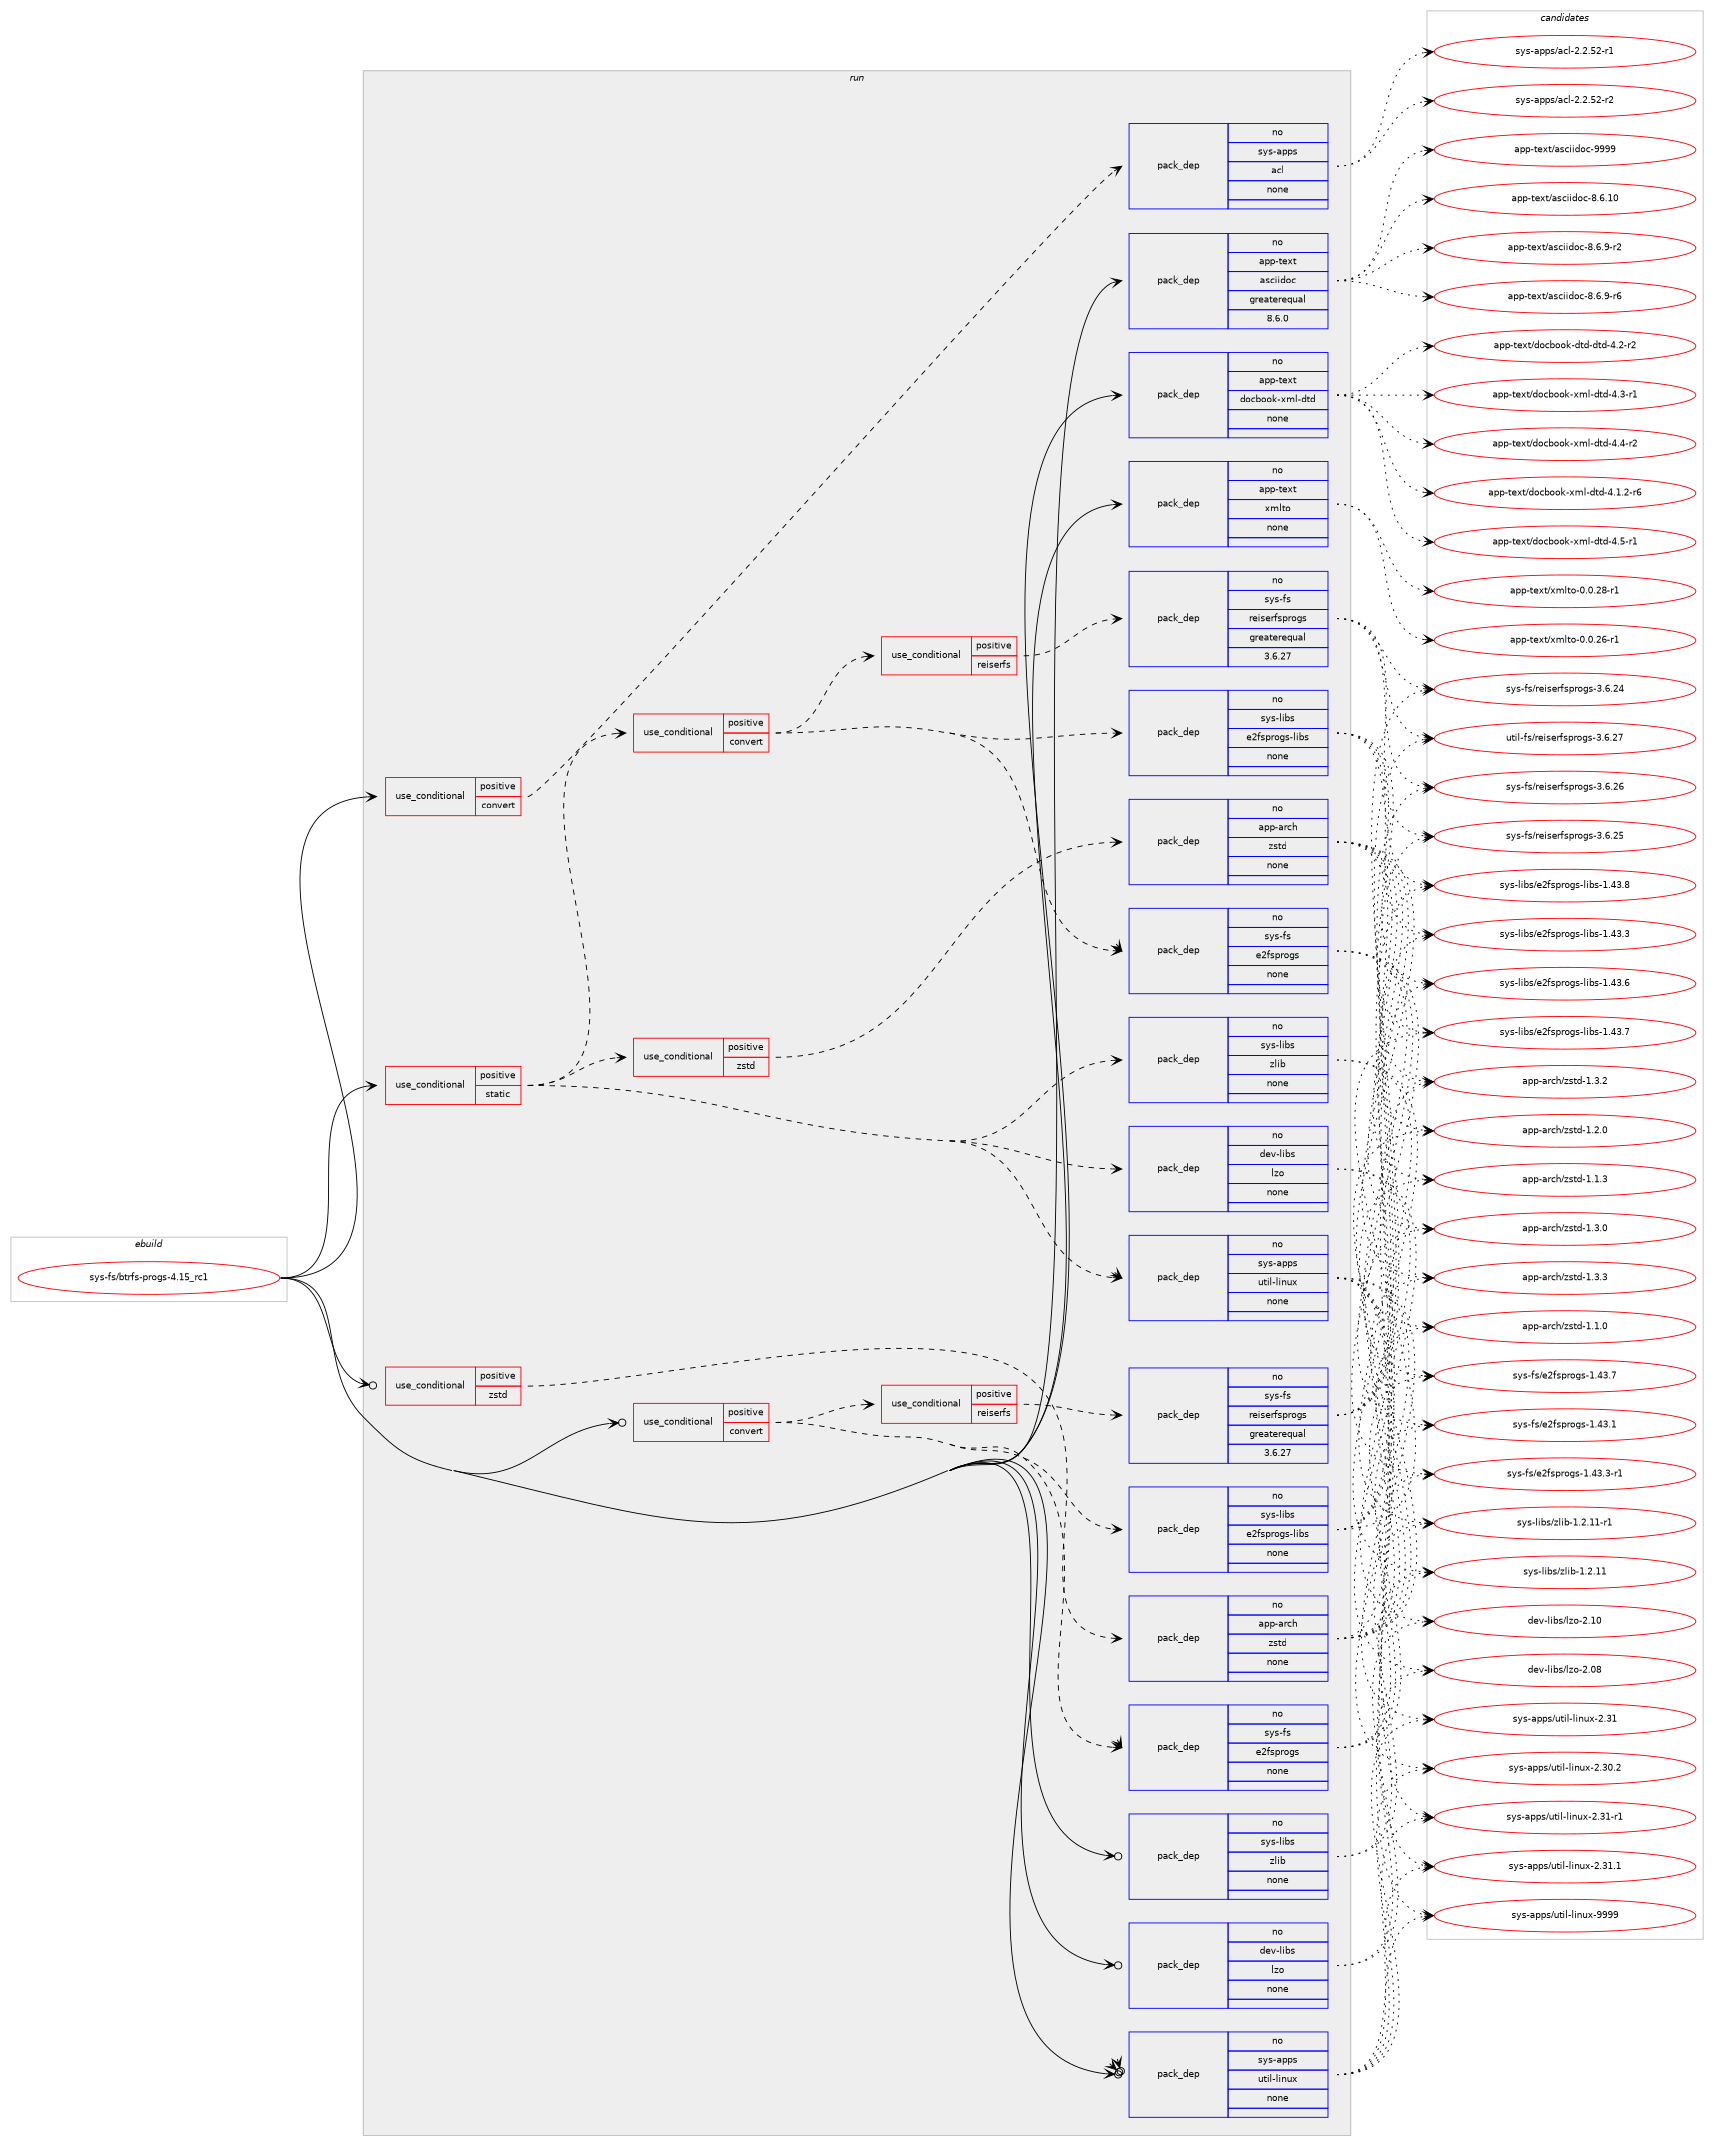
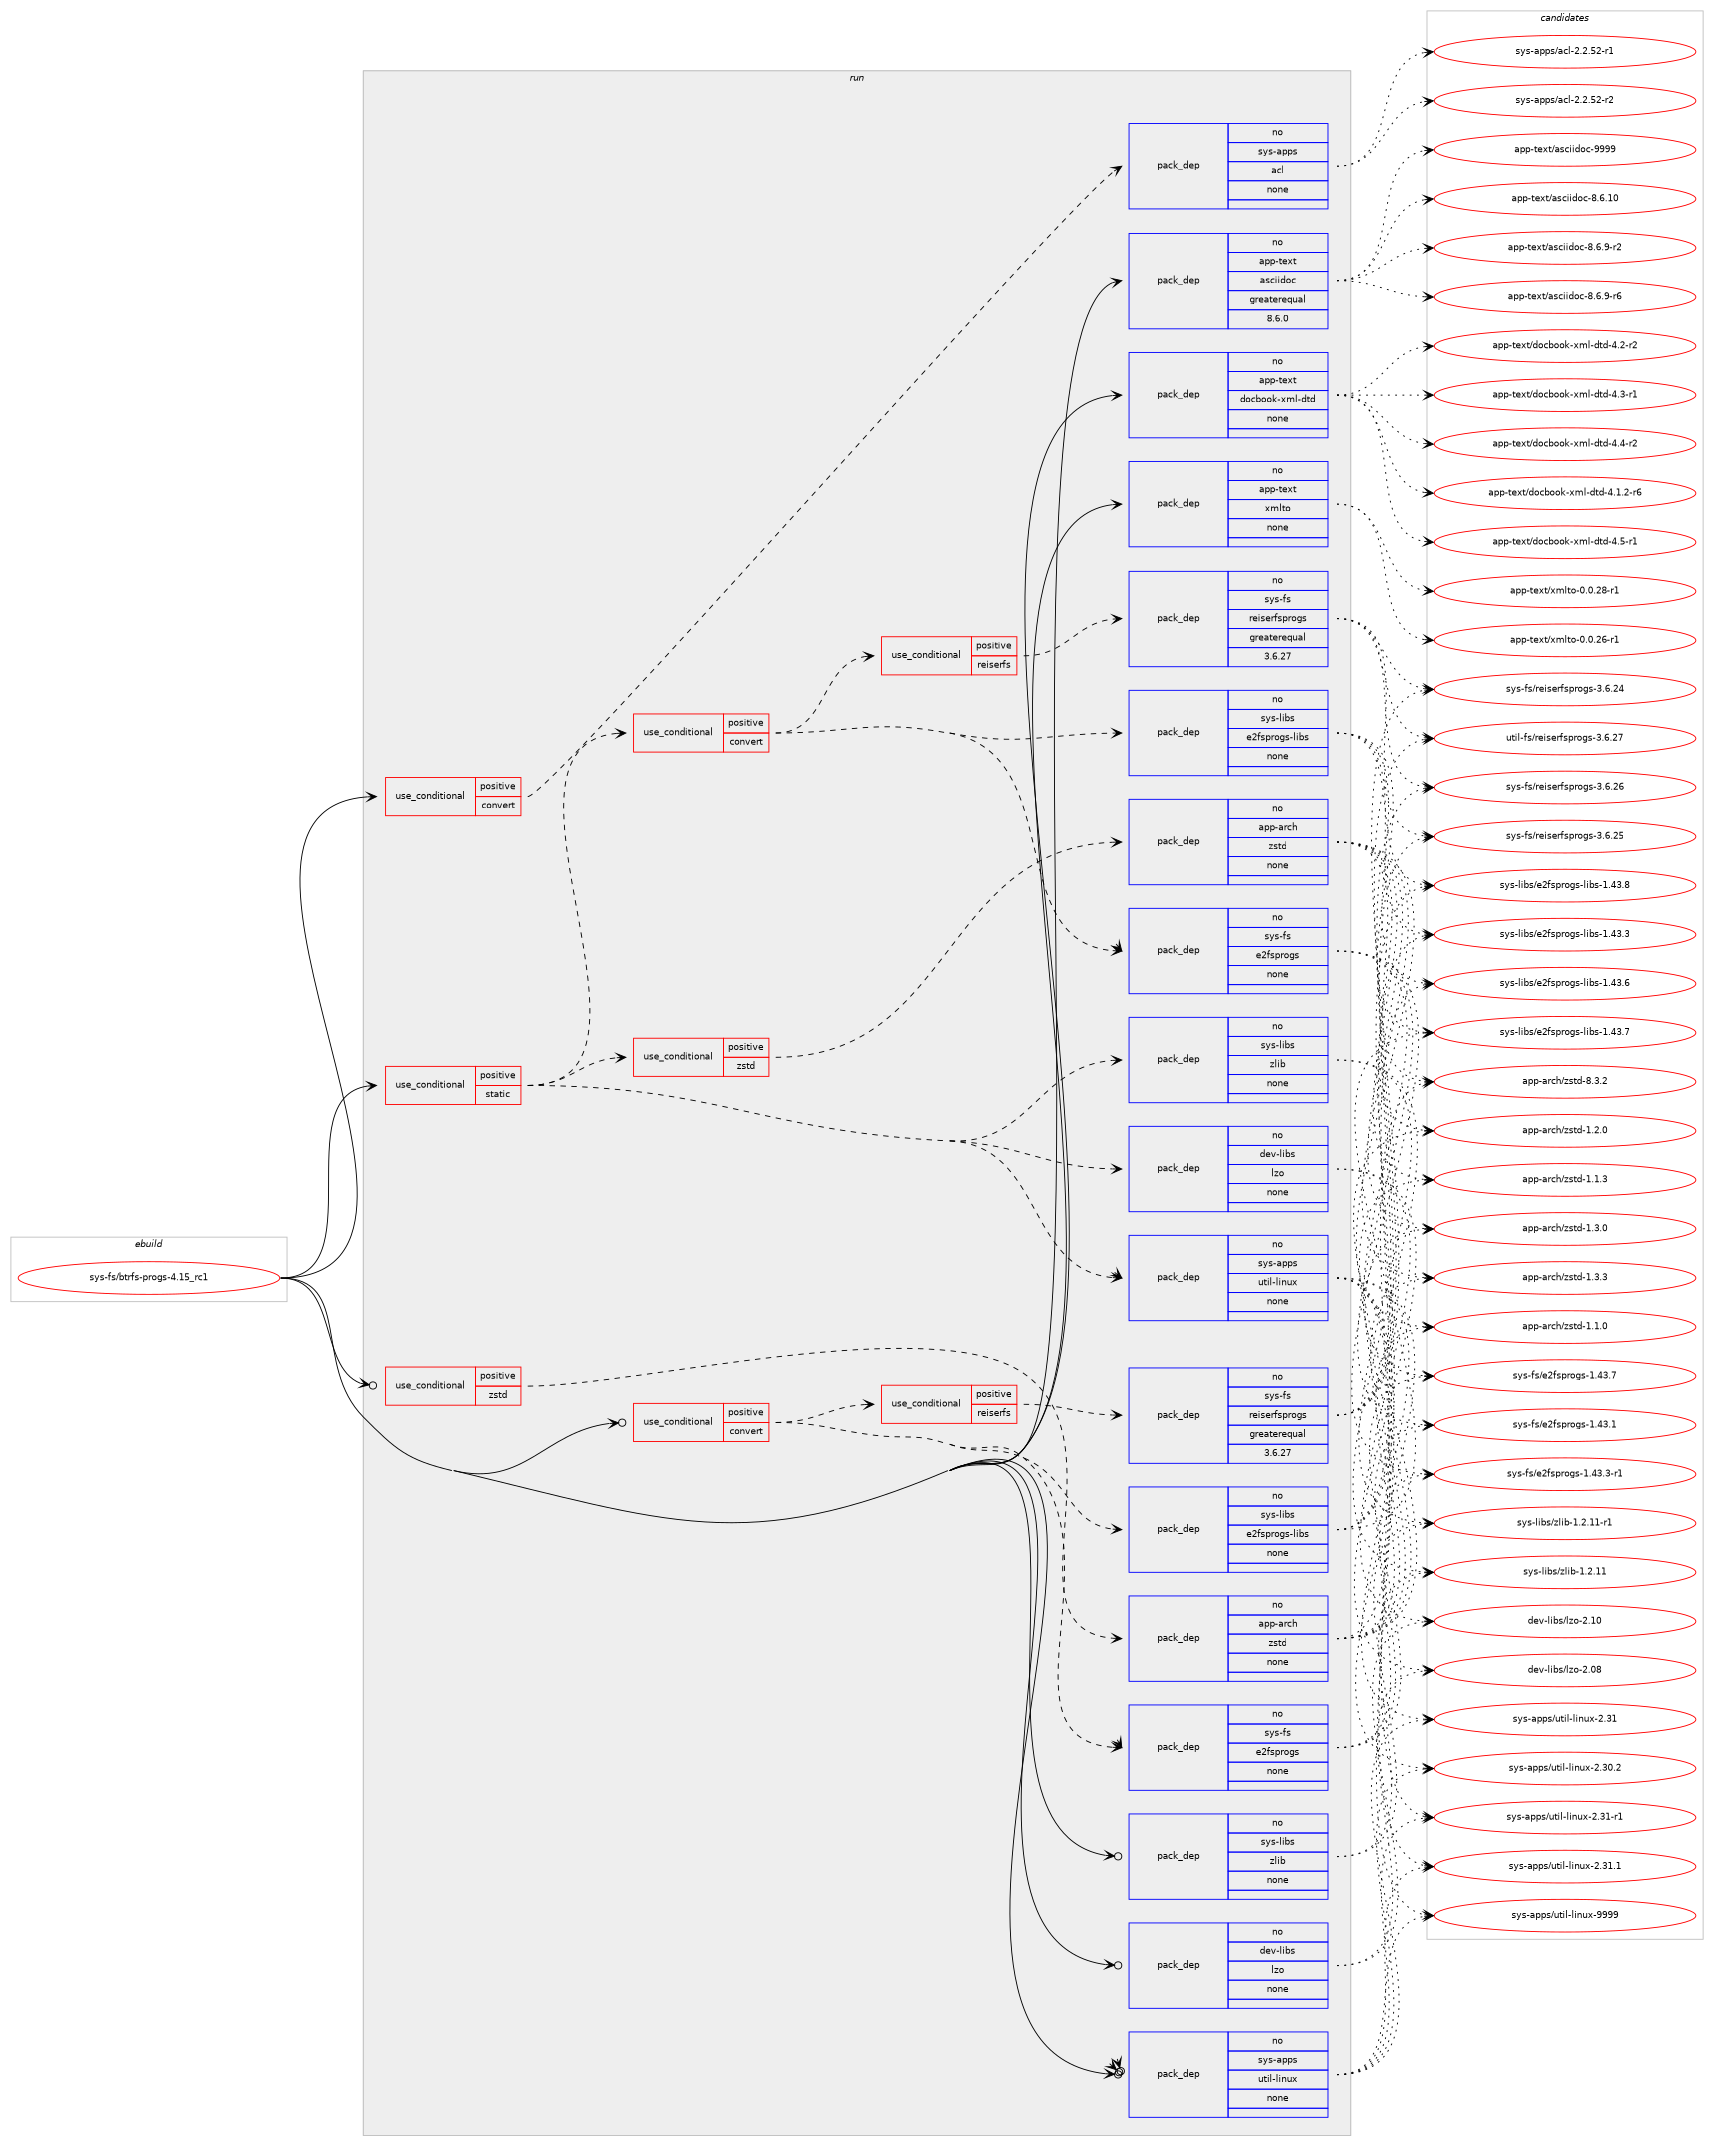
(1565, 346) -> (1565, 346)
(1565, 1082) -> (1565, 1082)
